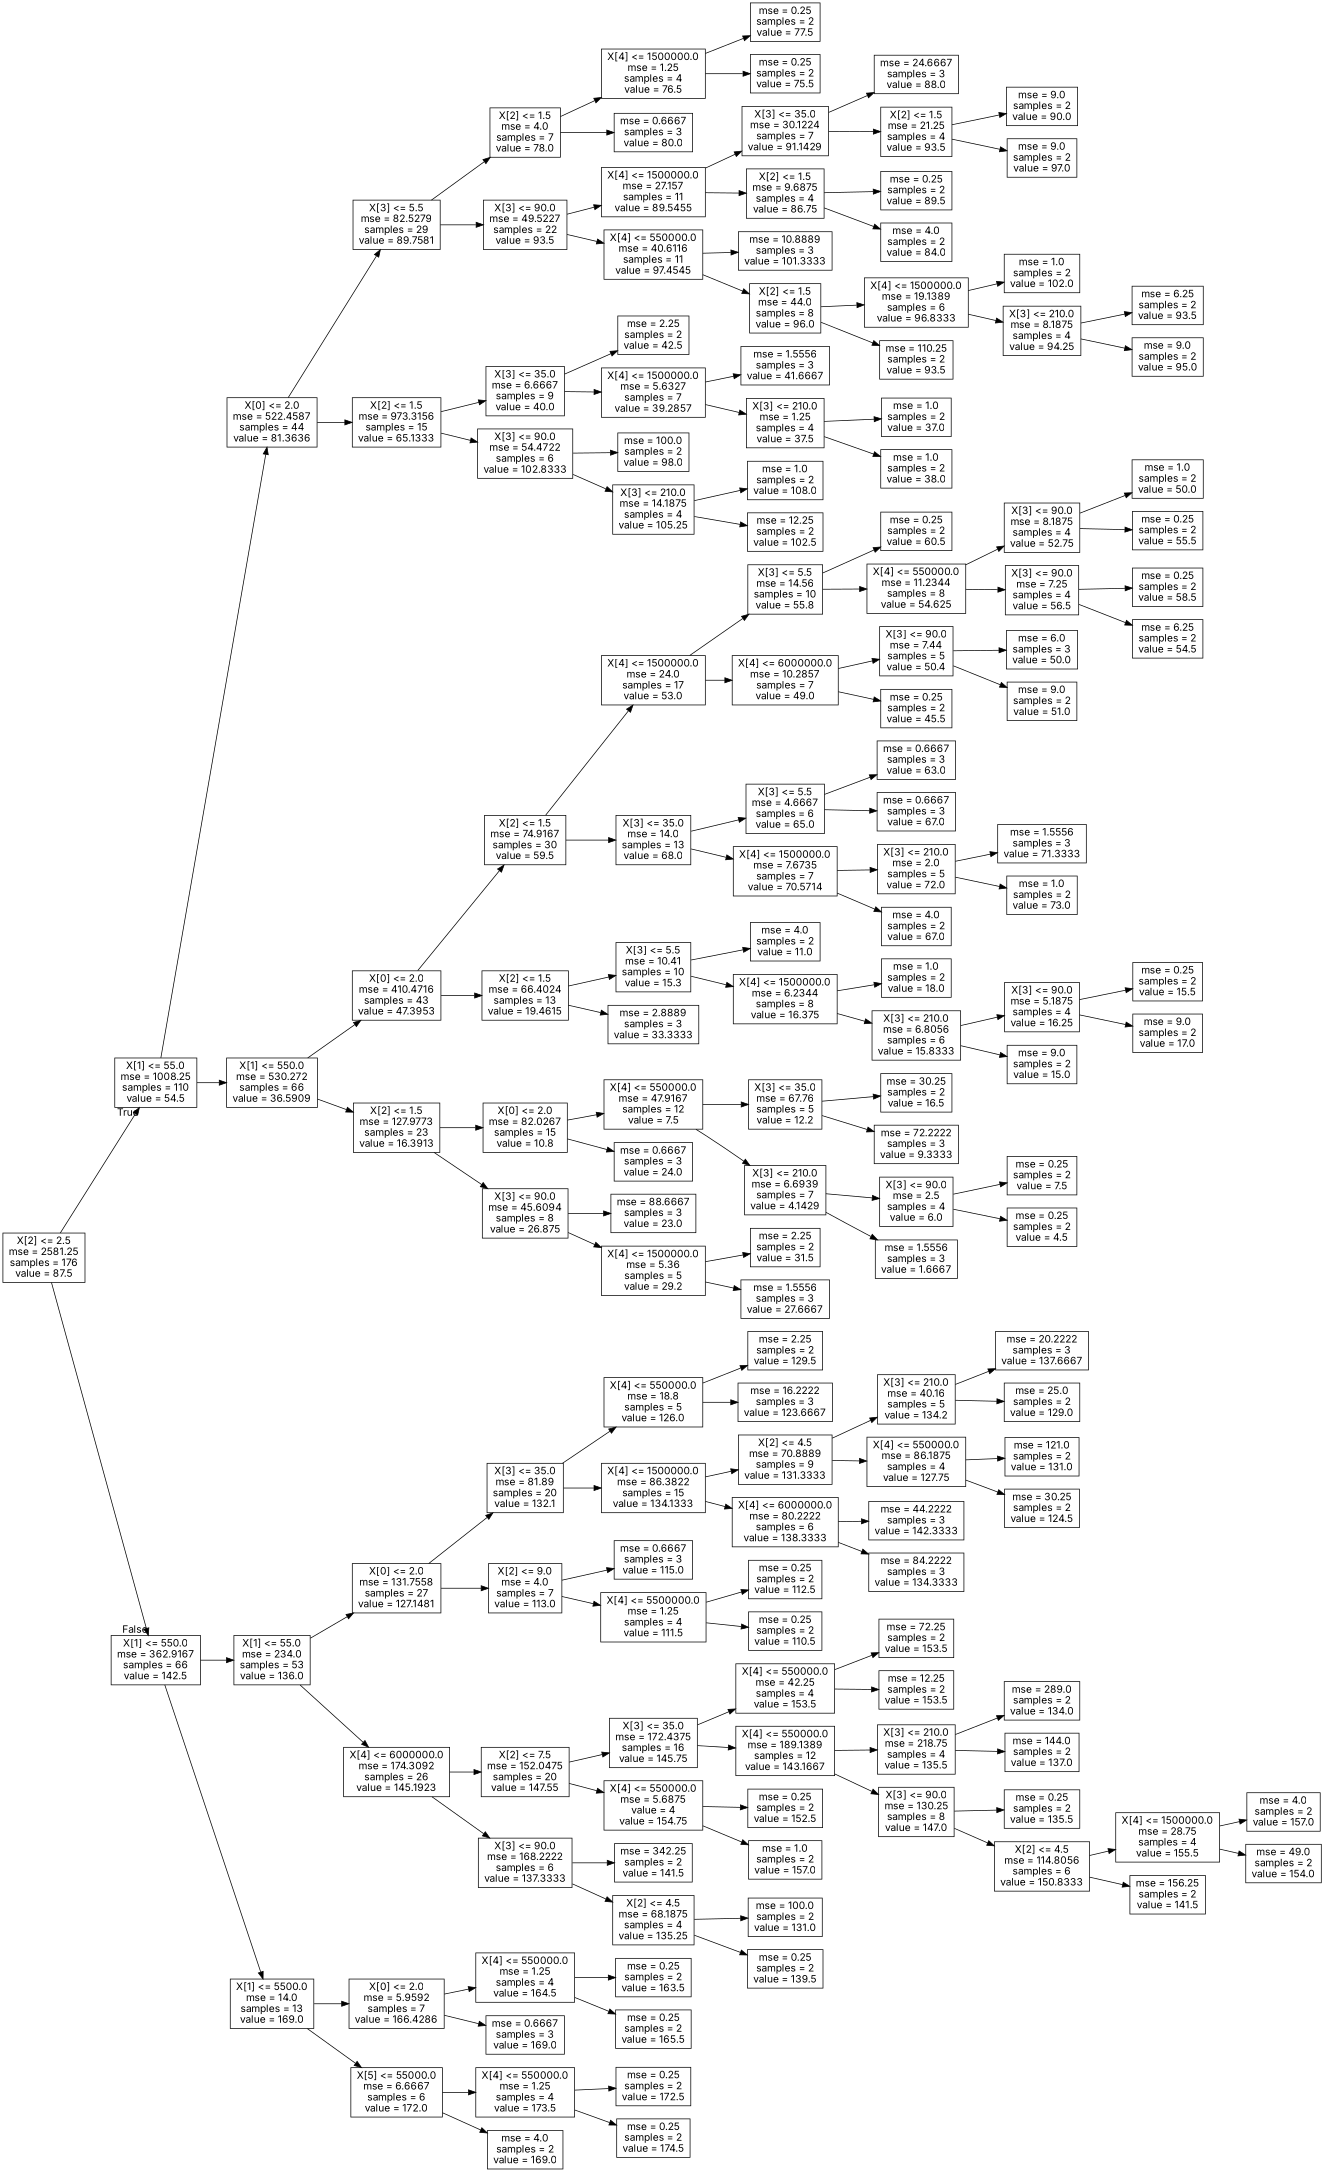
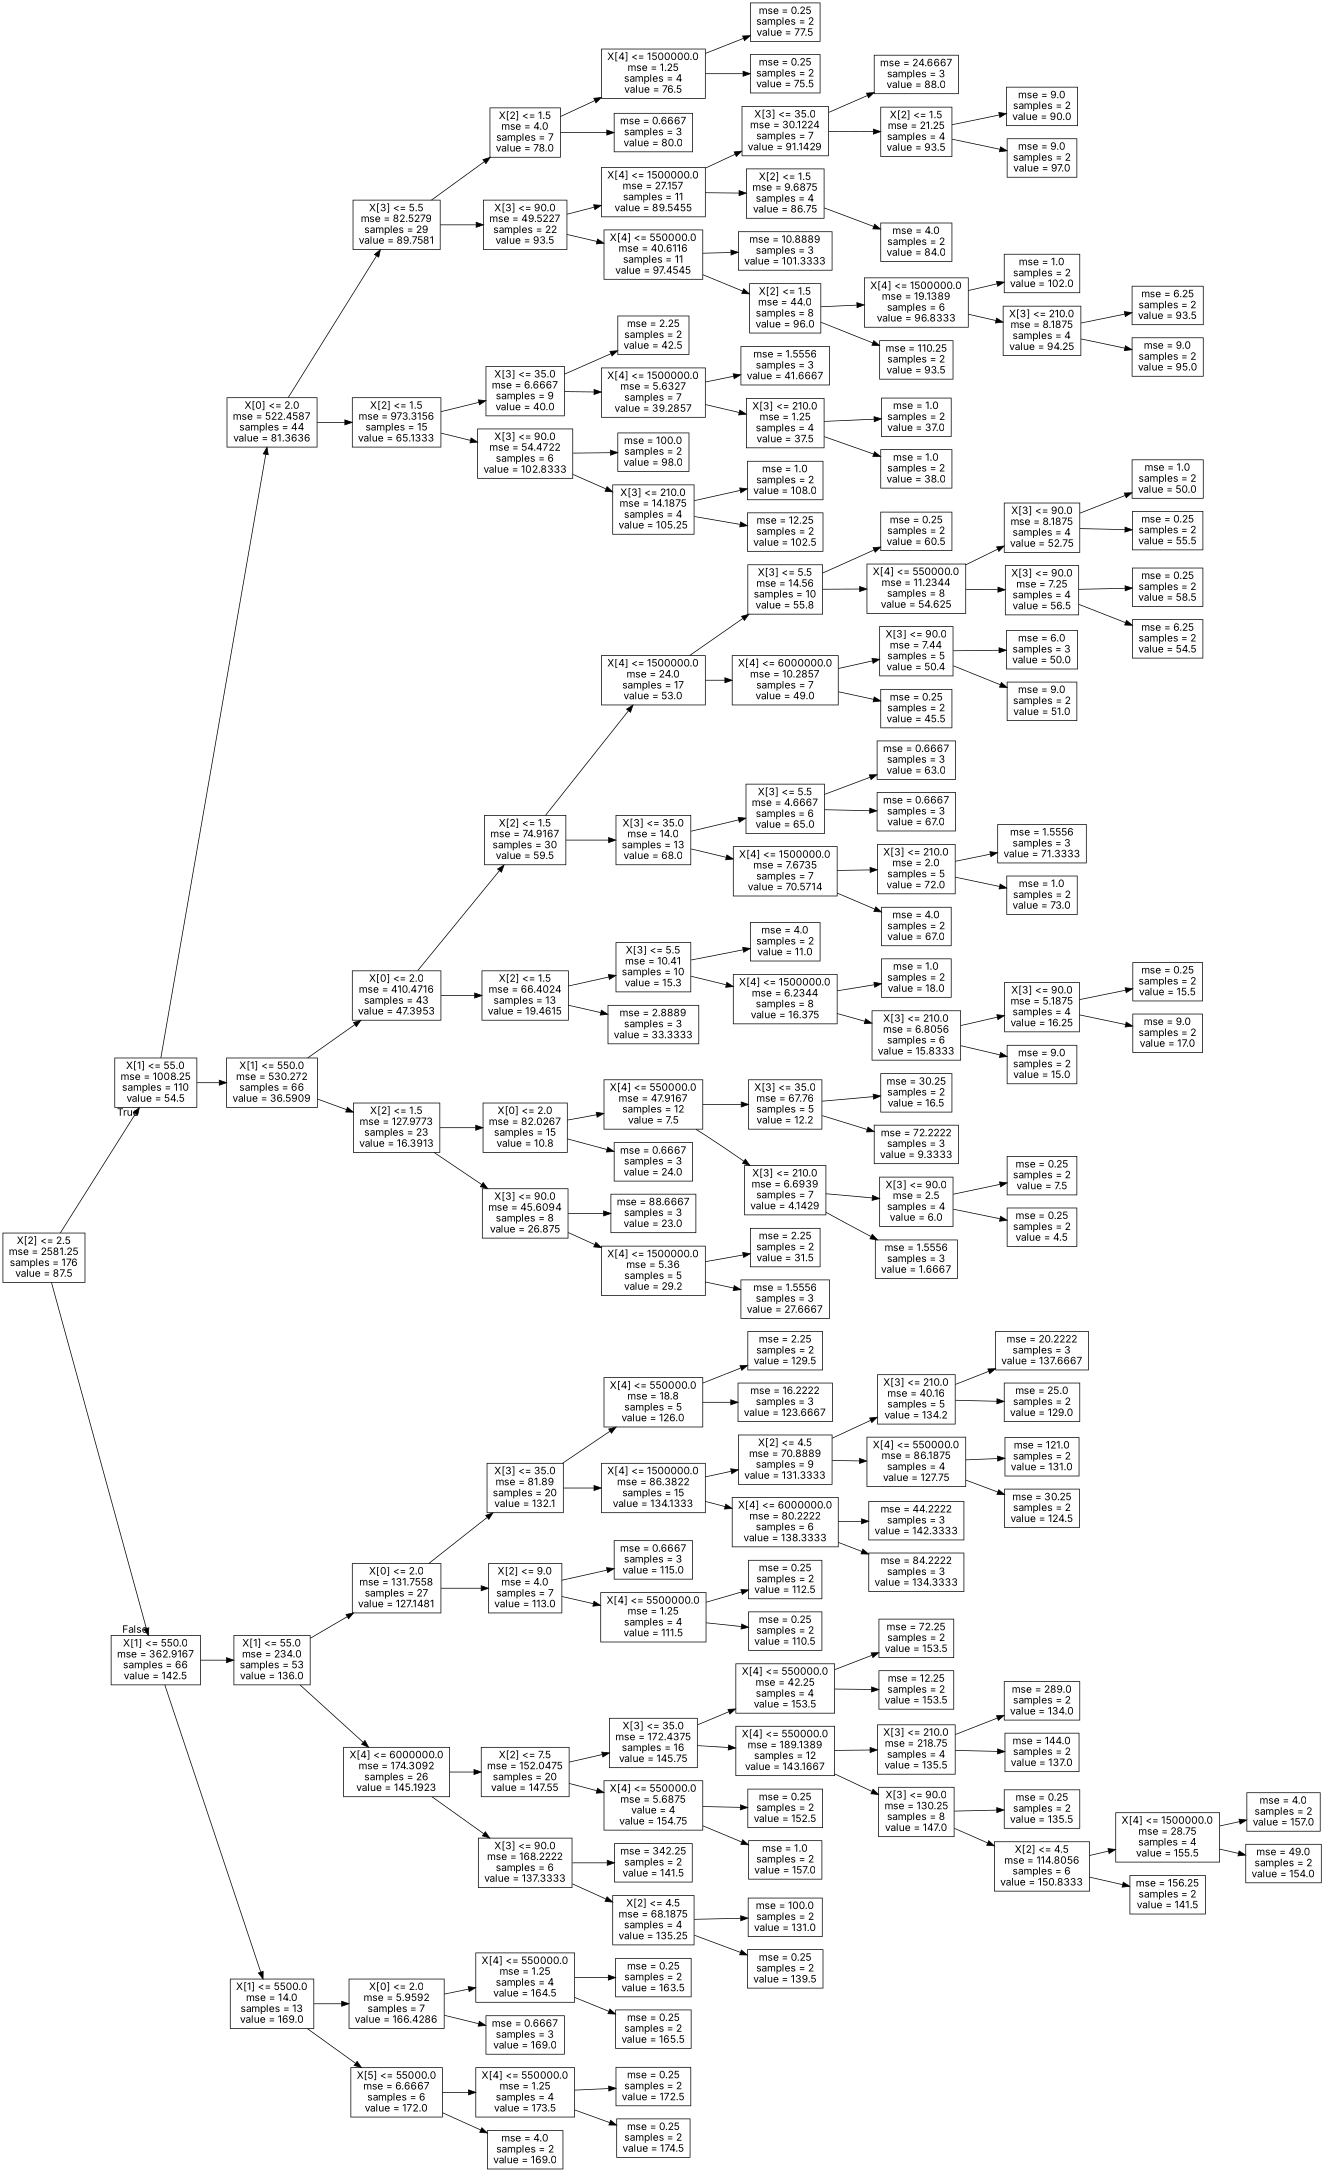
(916, 191) -> none
